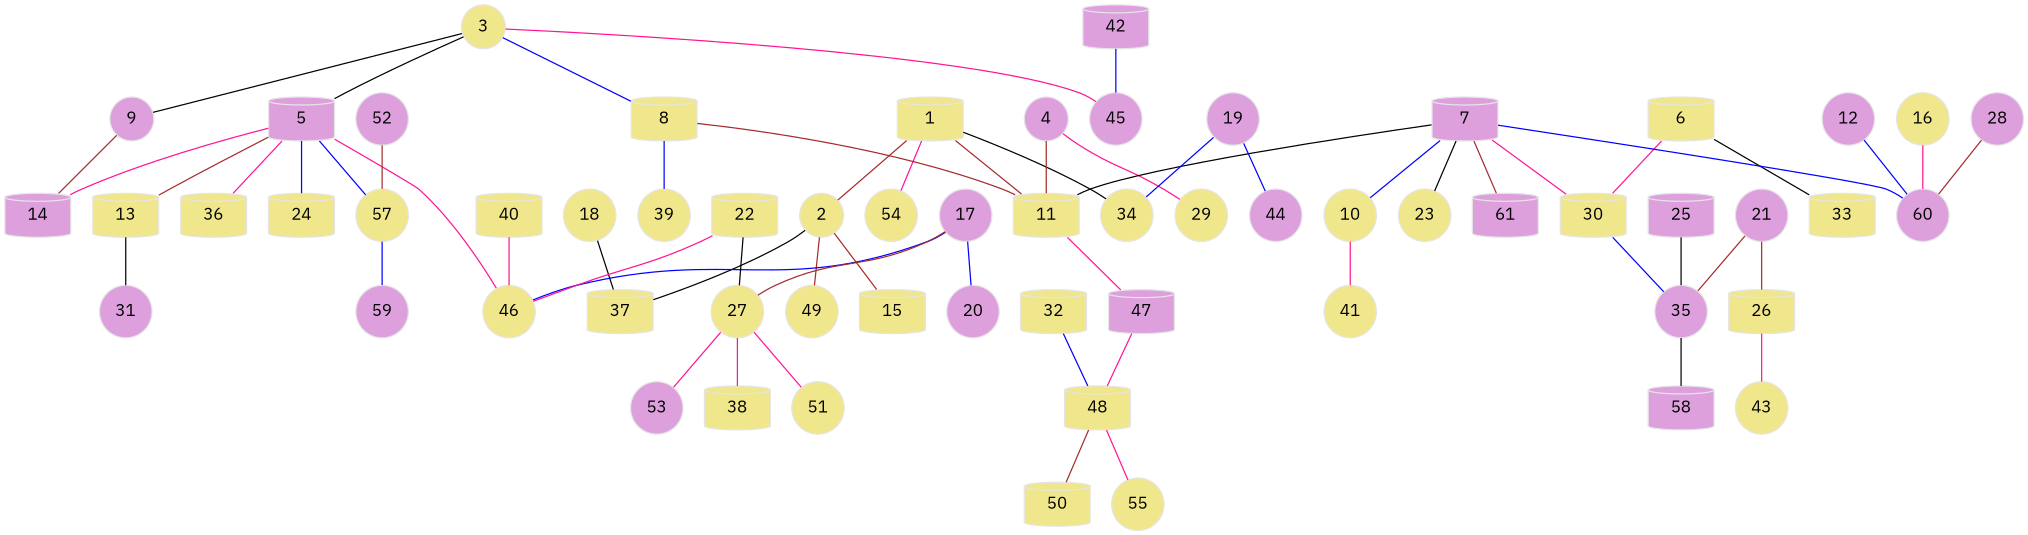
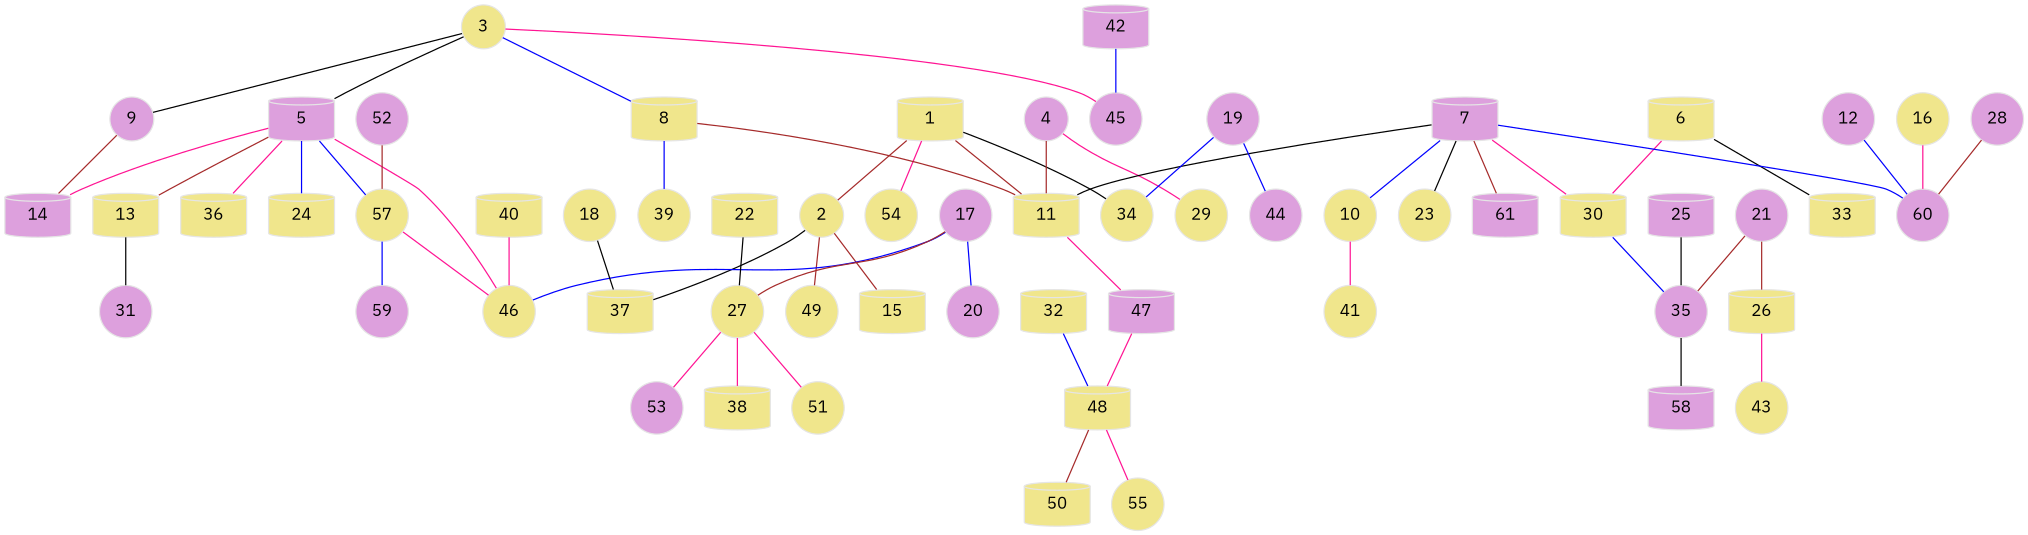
(633, 267) -> (446, 264)
